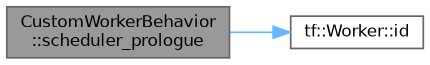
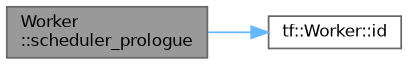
(118, 32) -> (107, 32)
